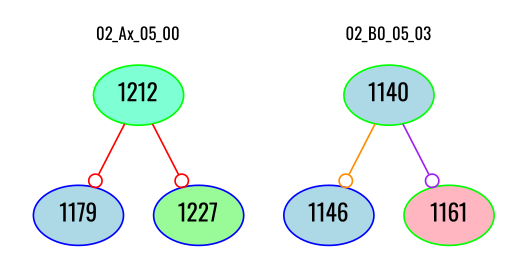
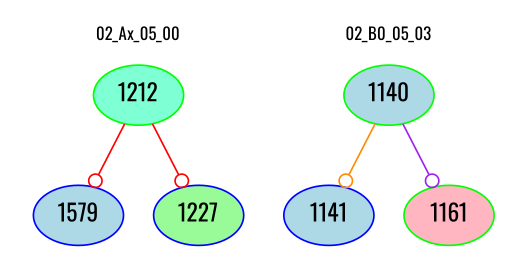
(78, 215) -> (78, 215)
(329, 215) -> (329, 215)
